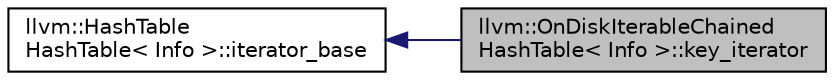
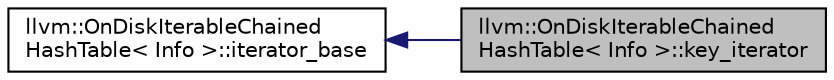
(197, 40) -> (197, 40)
